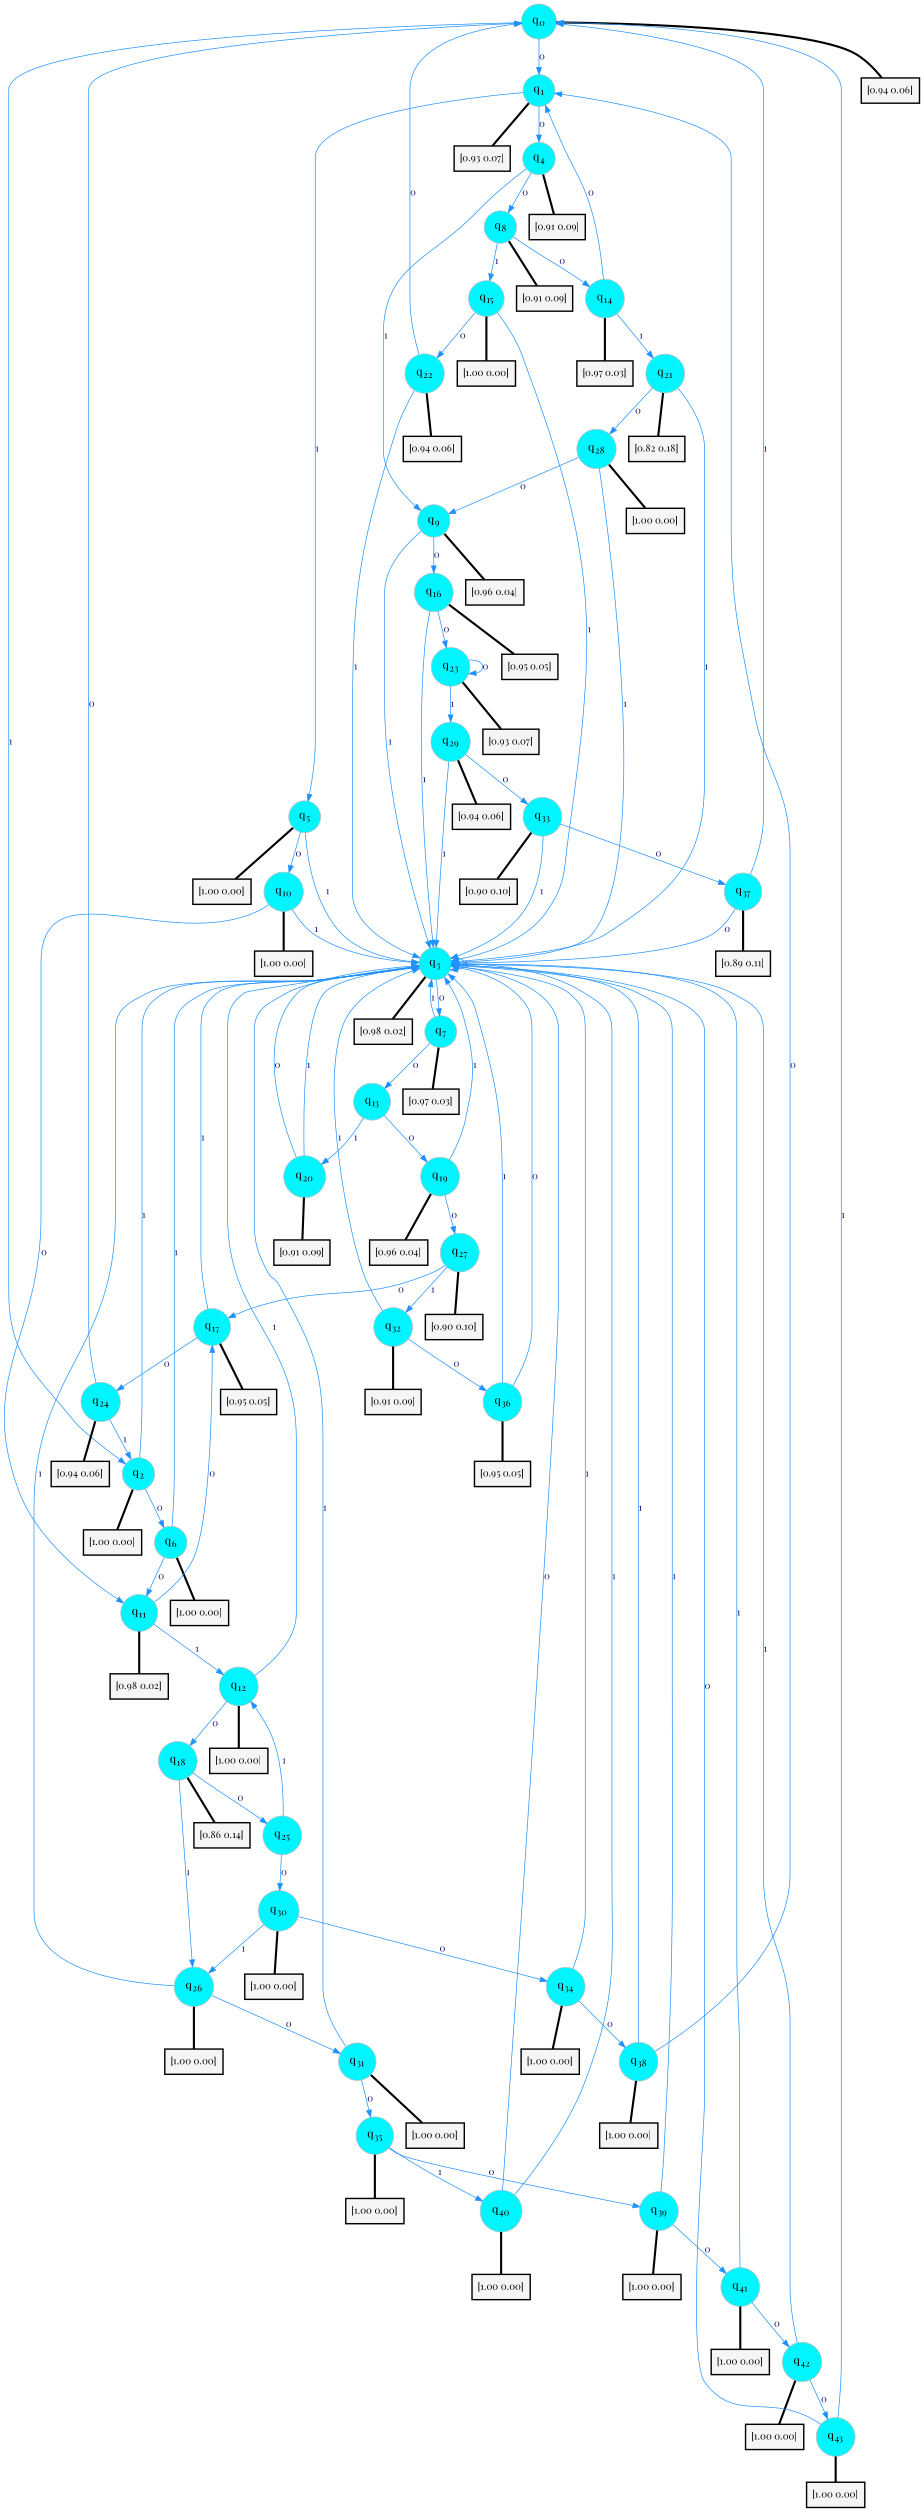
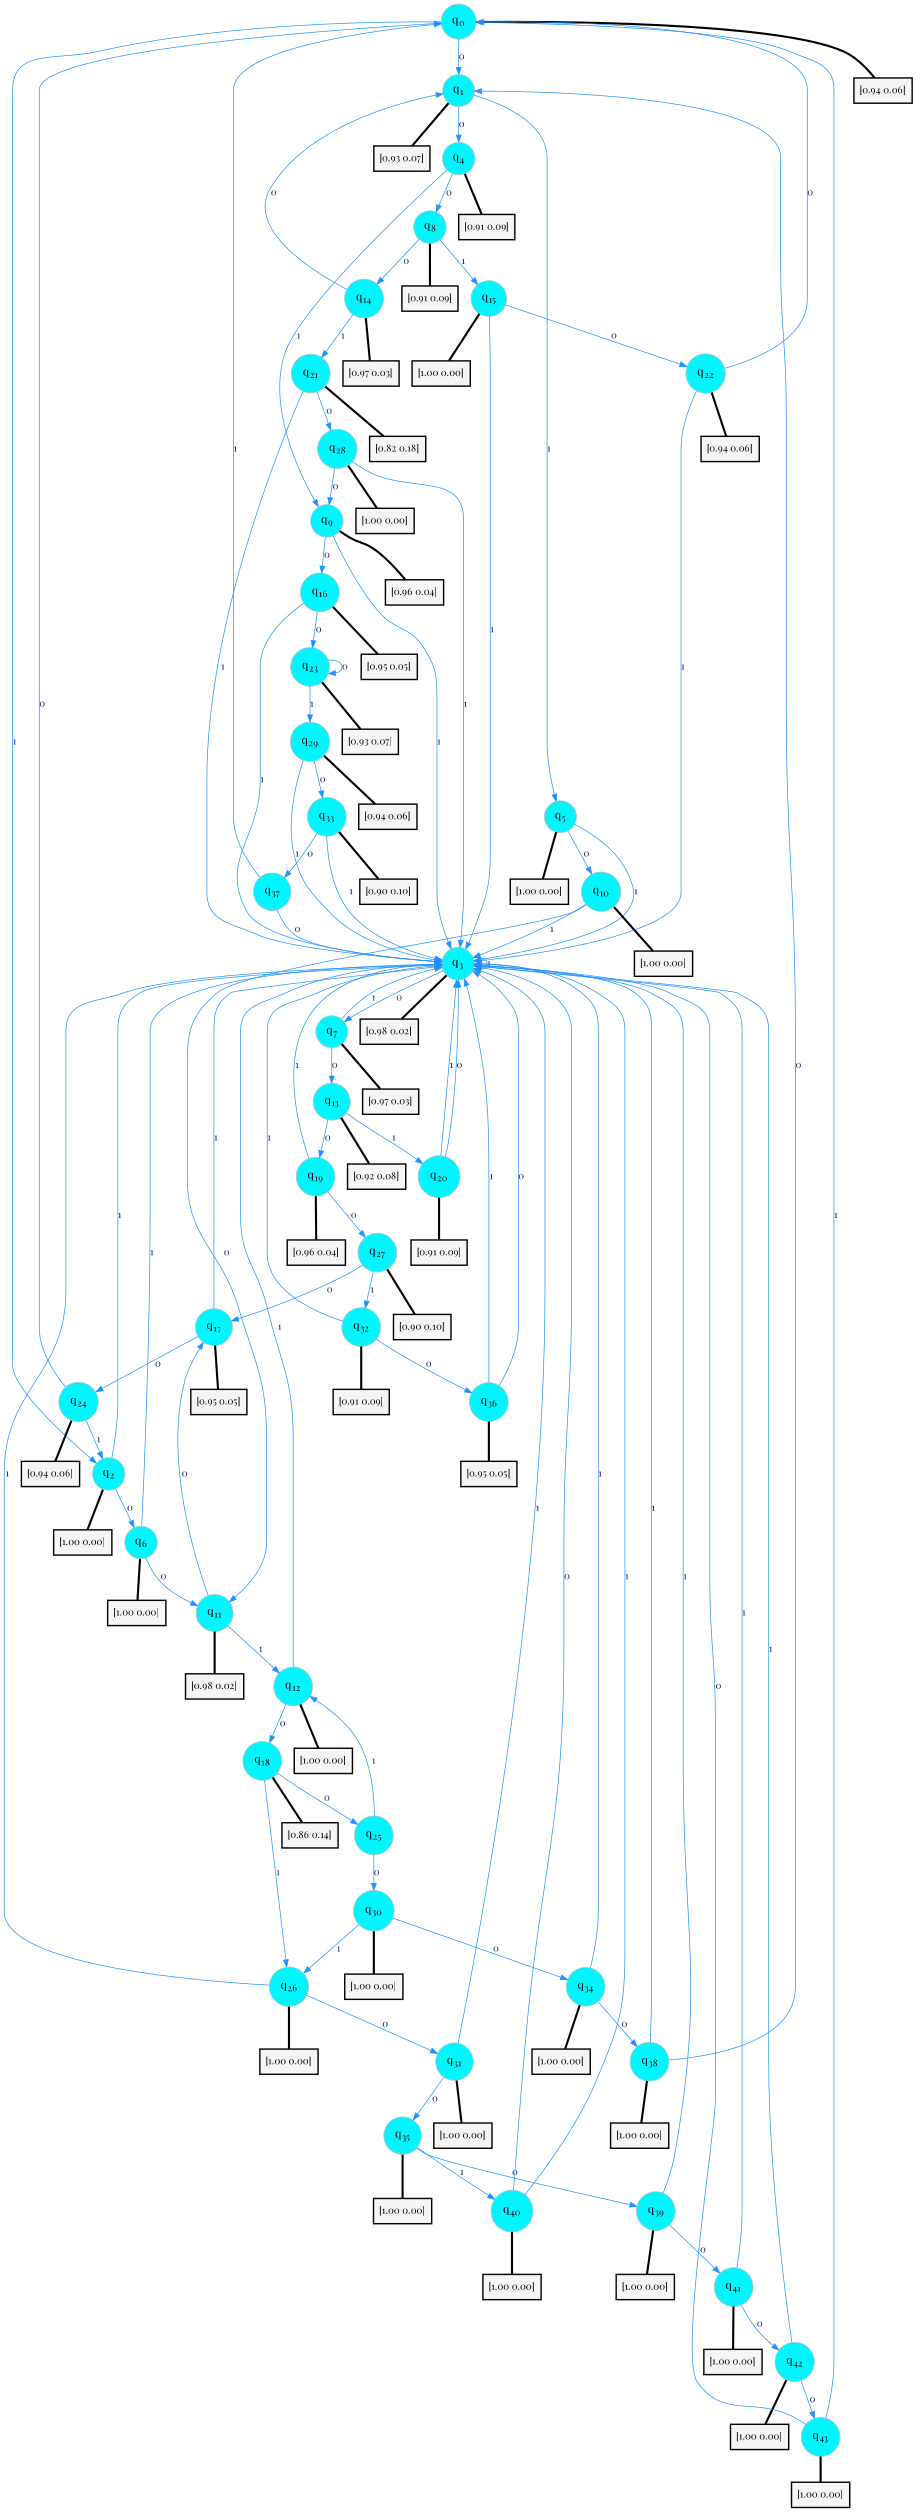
(743, 964) -> none
none -> (377, 1177)
